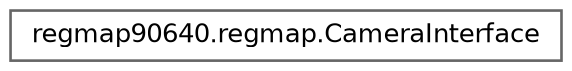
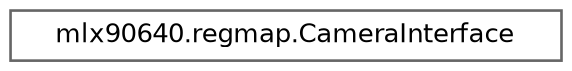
(286, 36) -> (286, 36)
